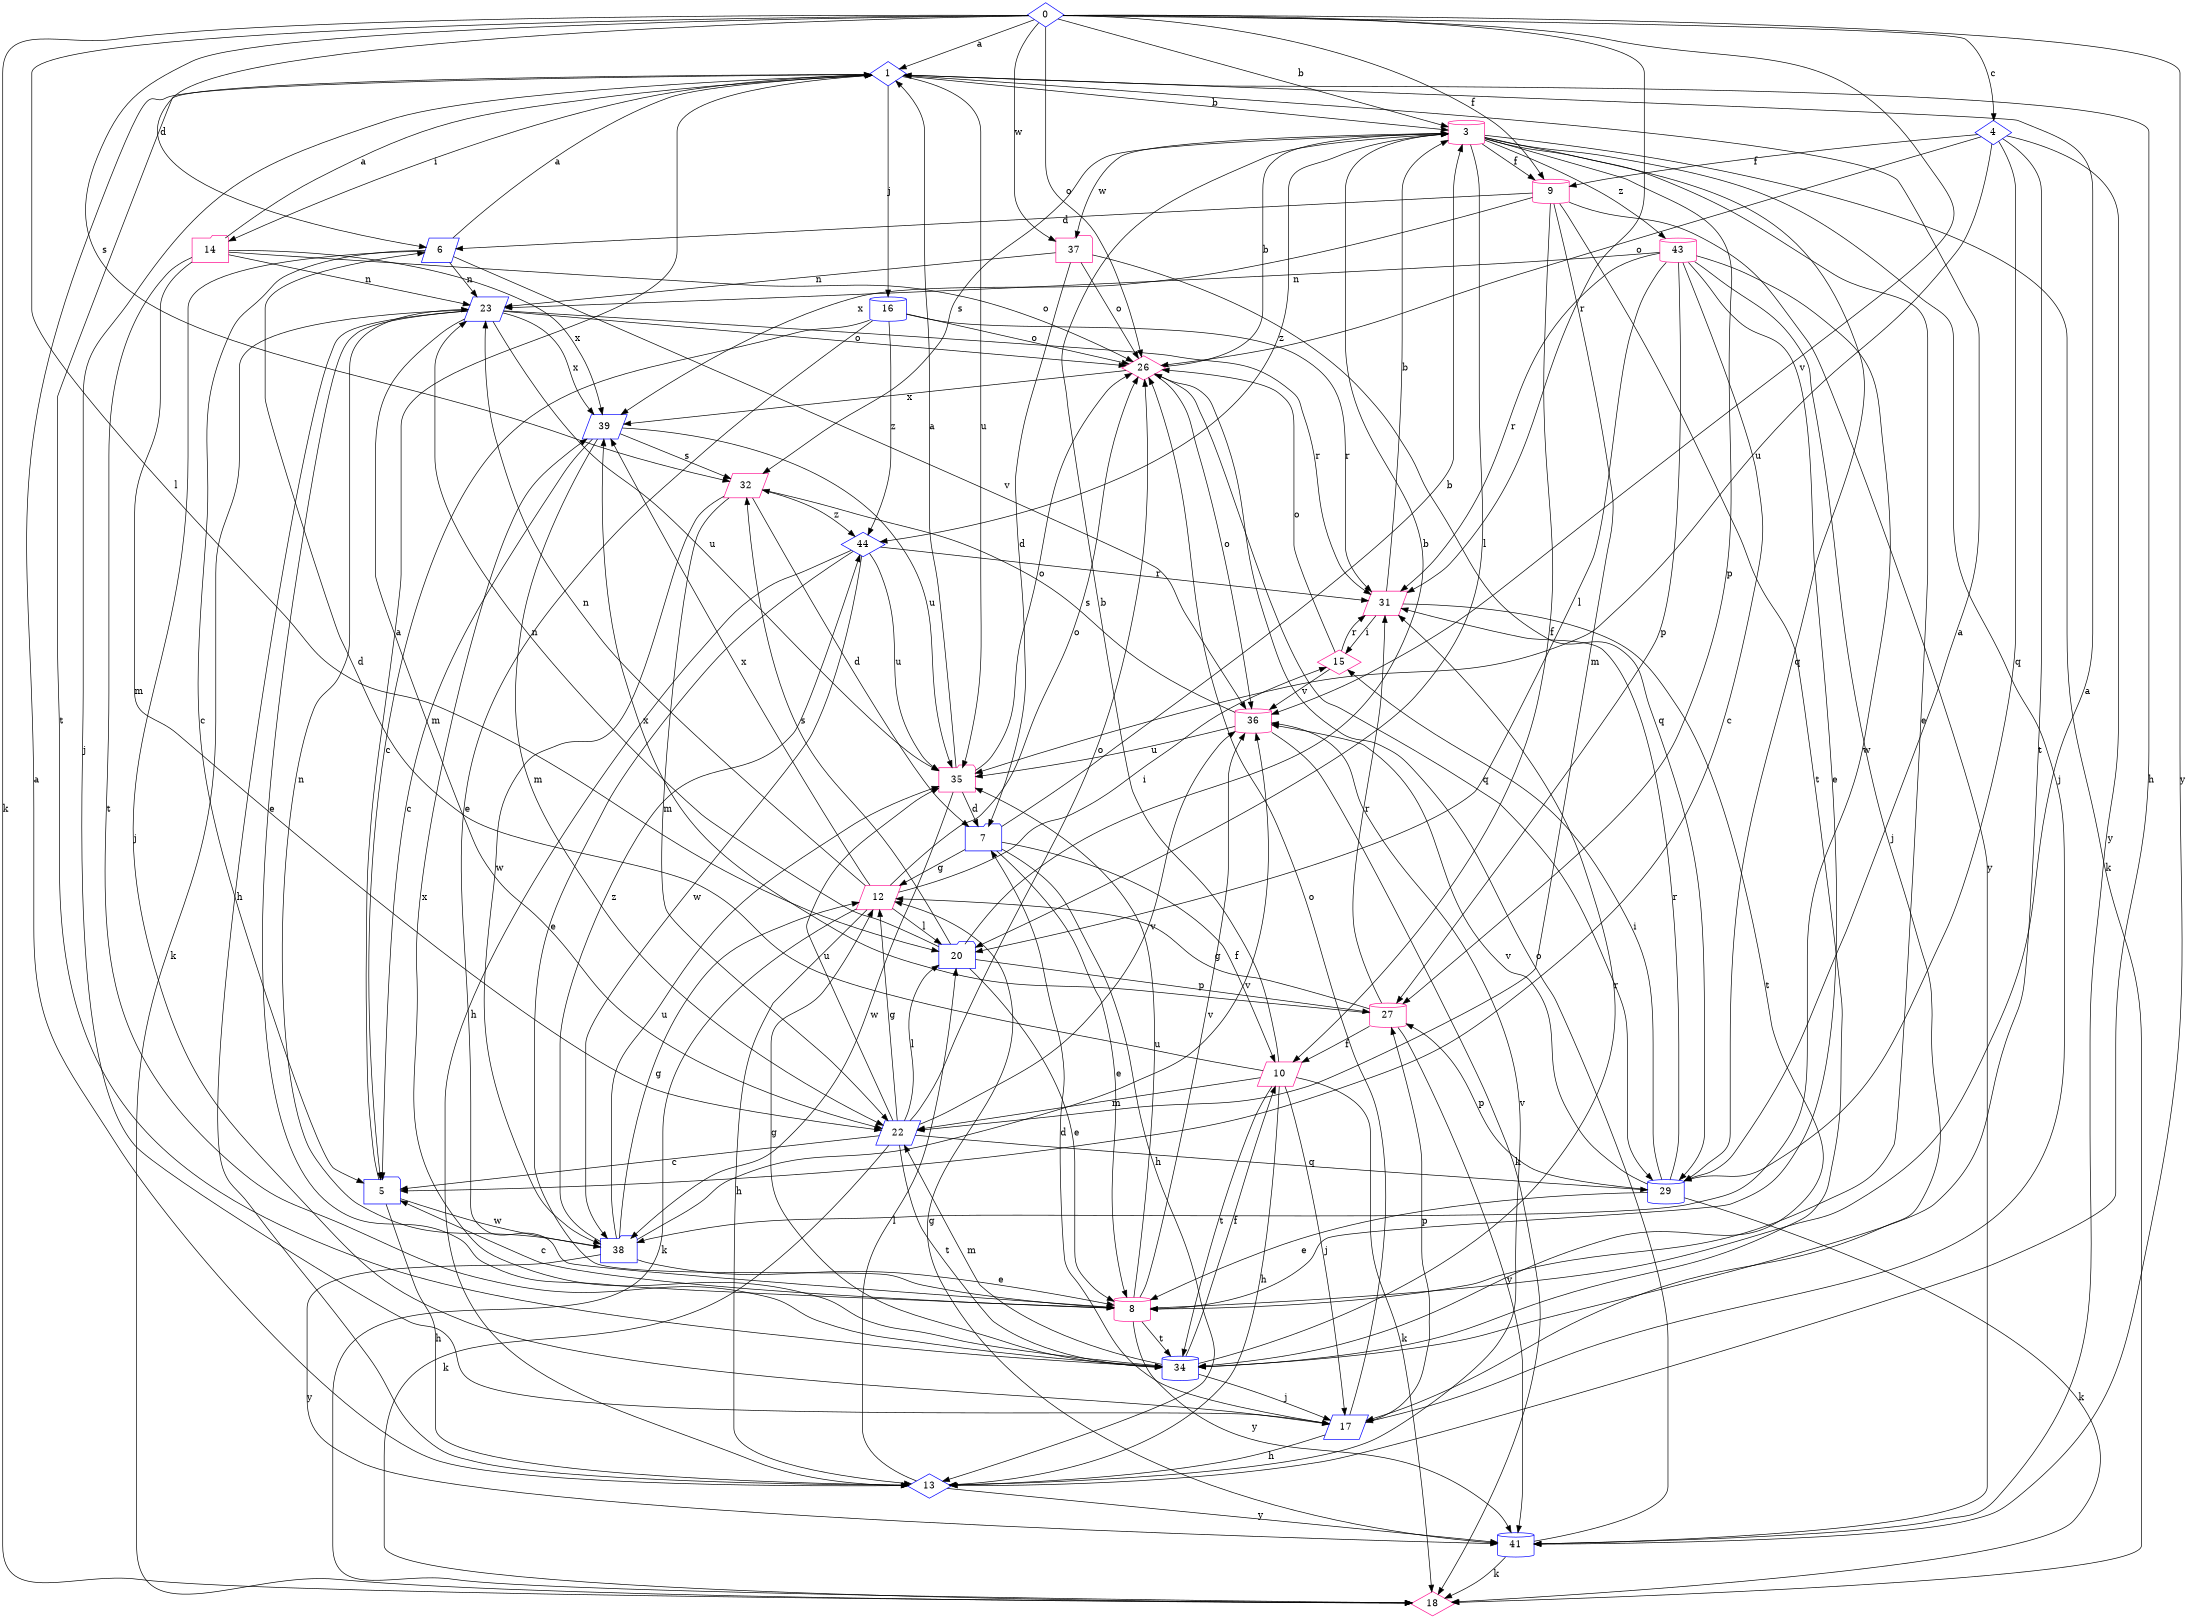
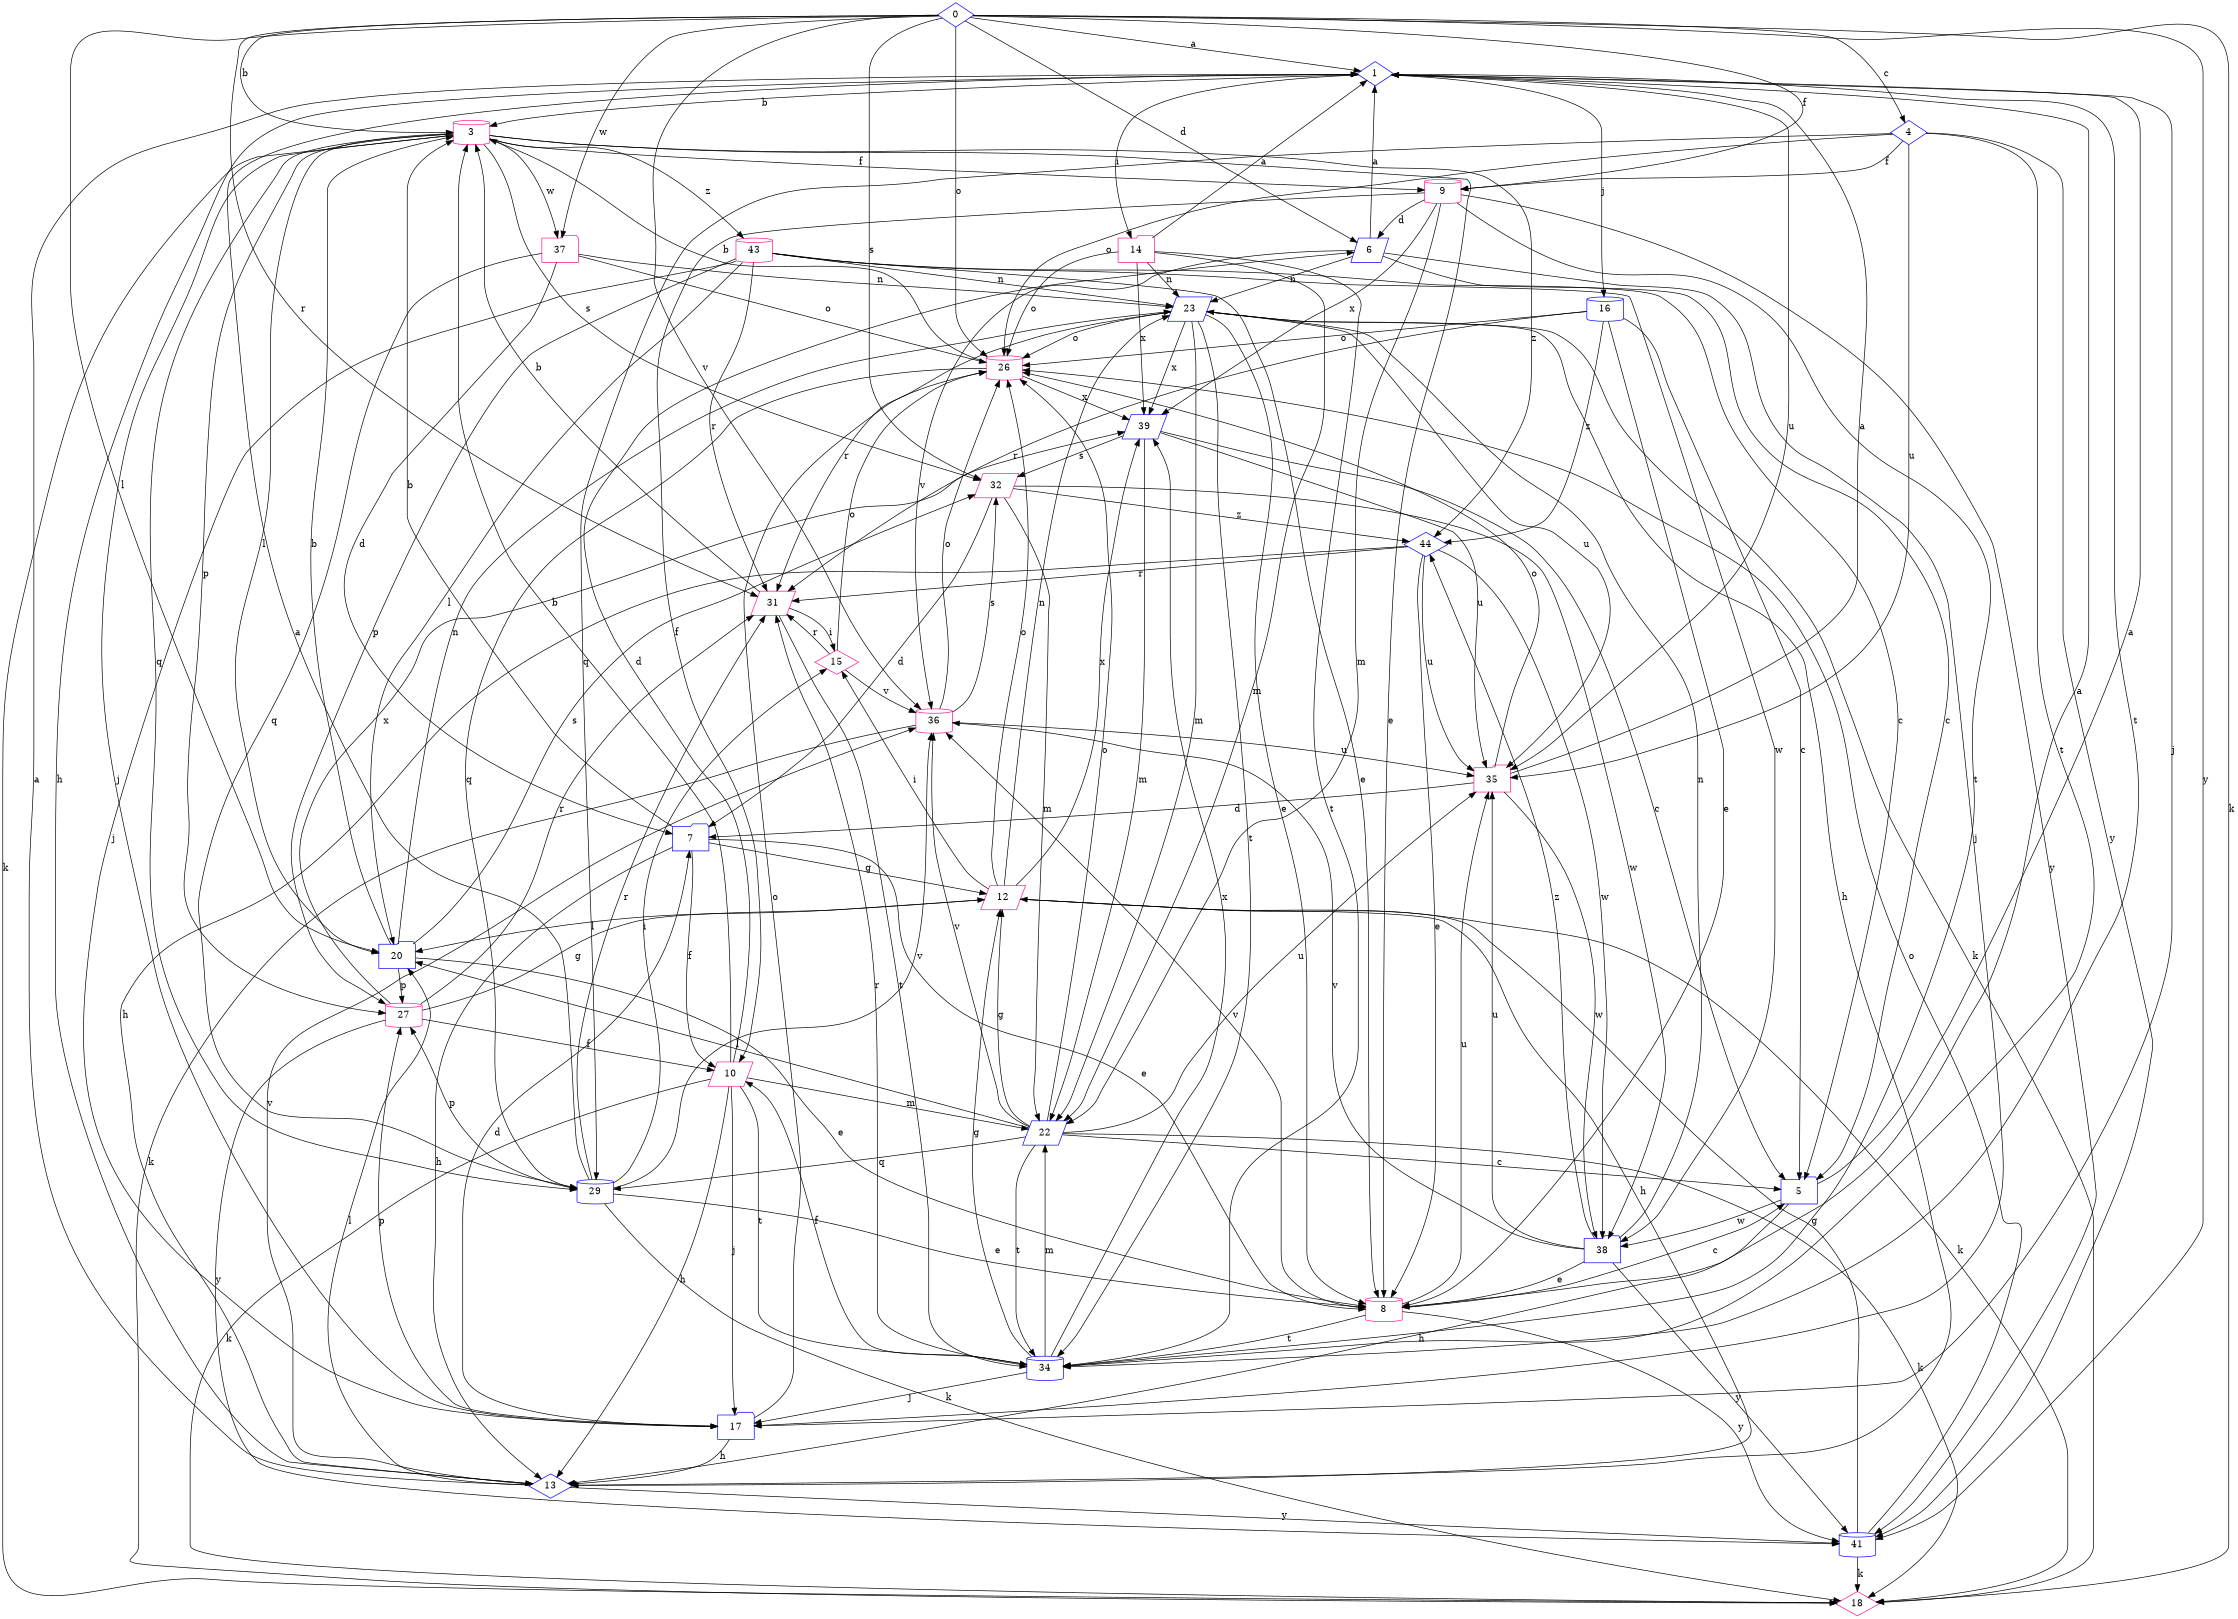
(1144, 368) -> (1005, 368)
(1218, 531) -> (944, 544)
none -> (1249, 859)
(673, 1023) -> none
(1346, 1427) -> (736, 1427)
